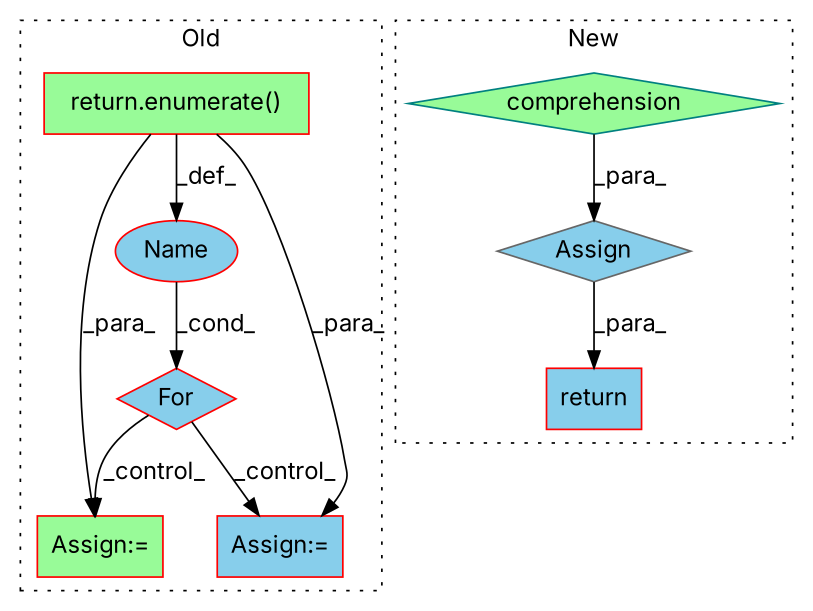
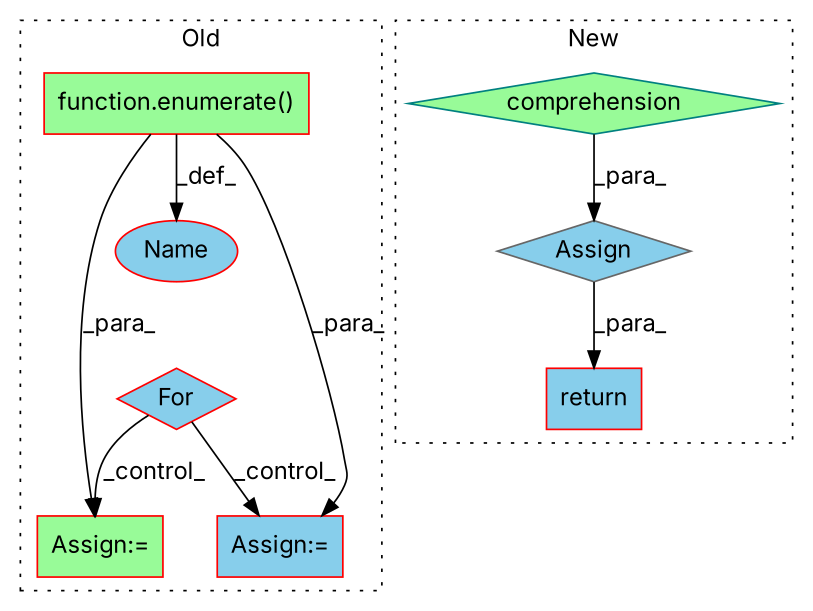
(177, 104) -> (177, 104)
(177, 316) -> none
